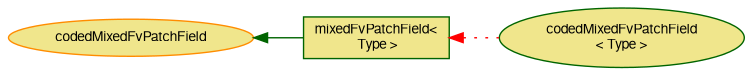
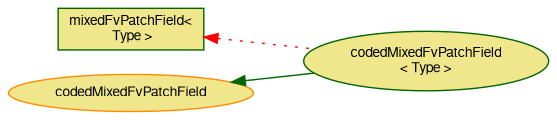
(286, 38) -> (280, 77)
